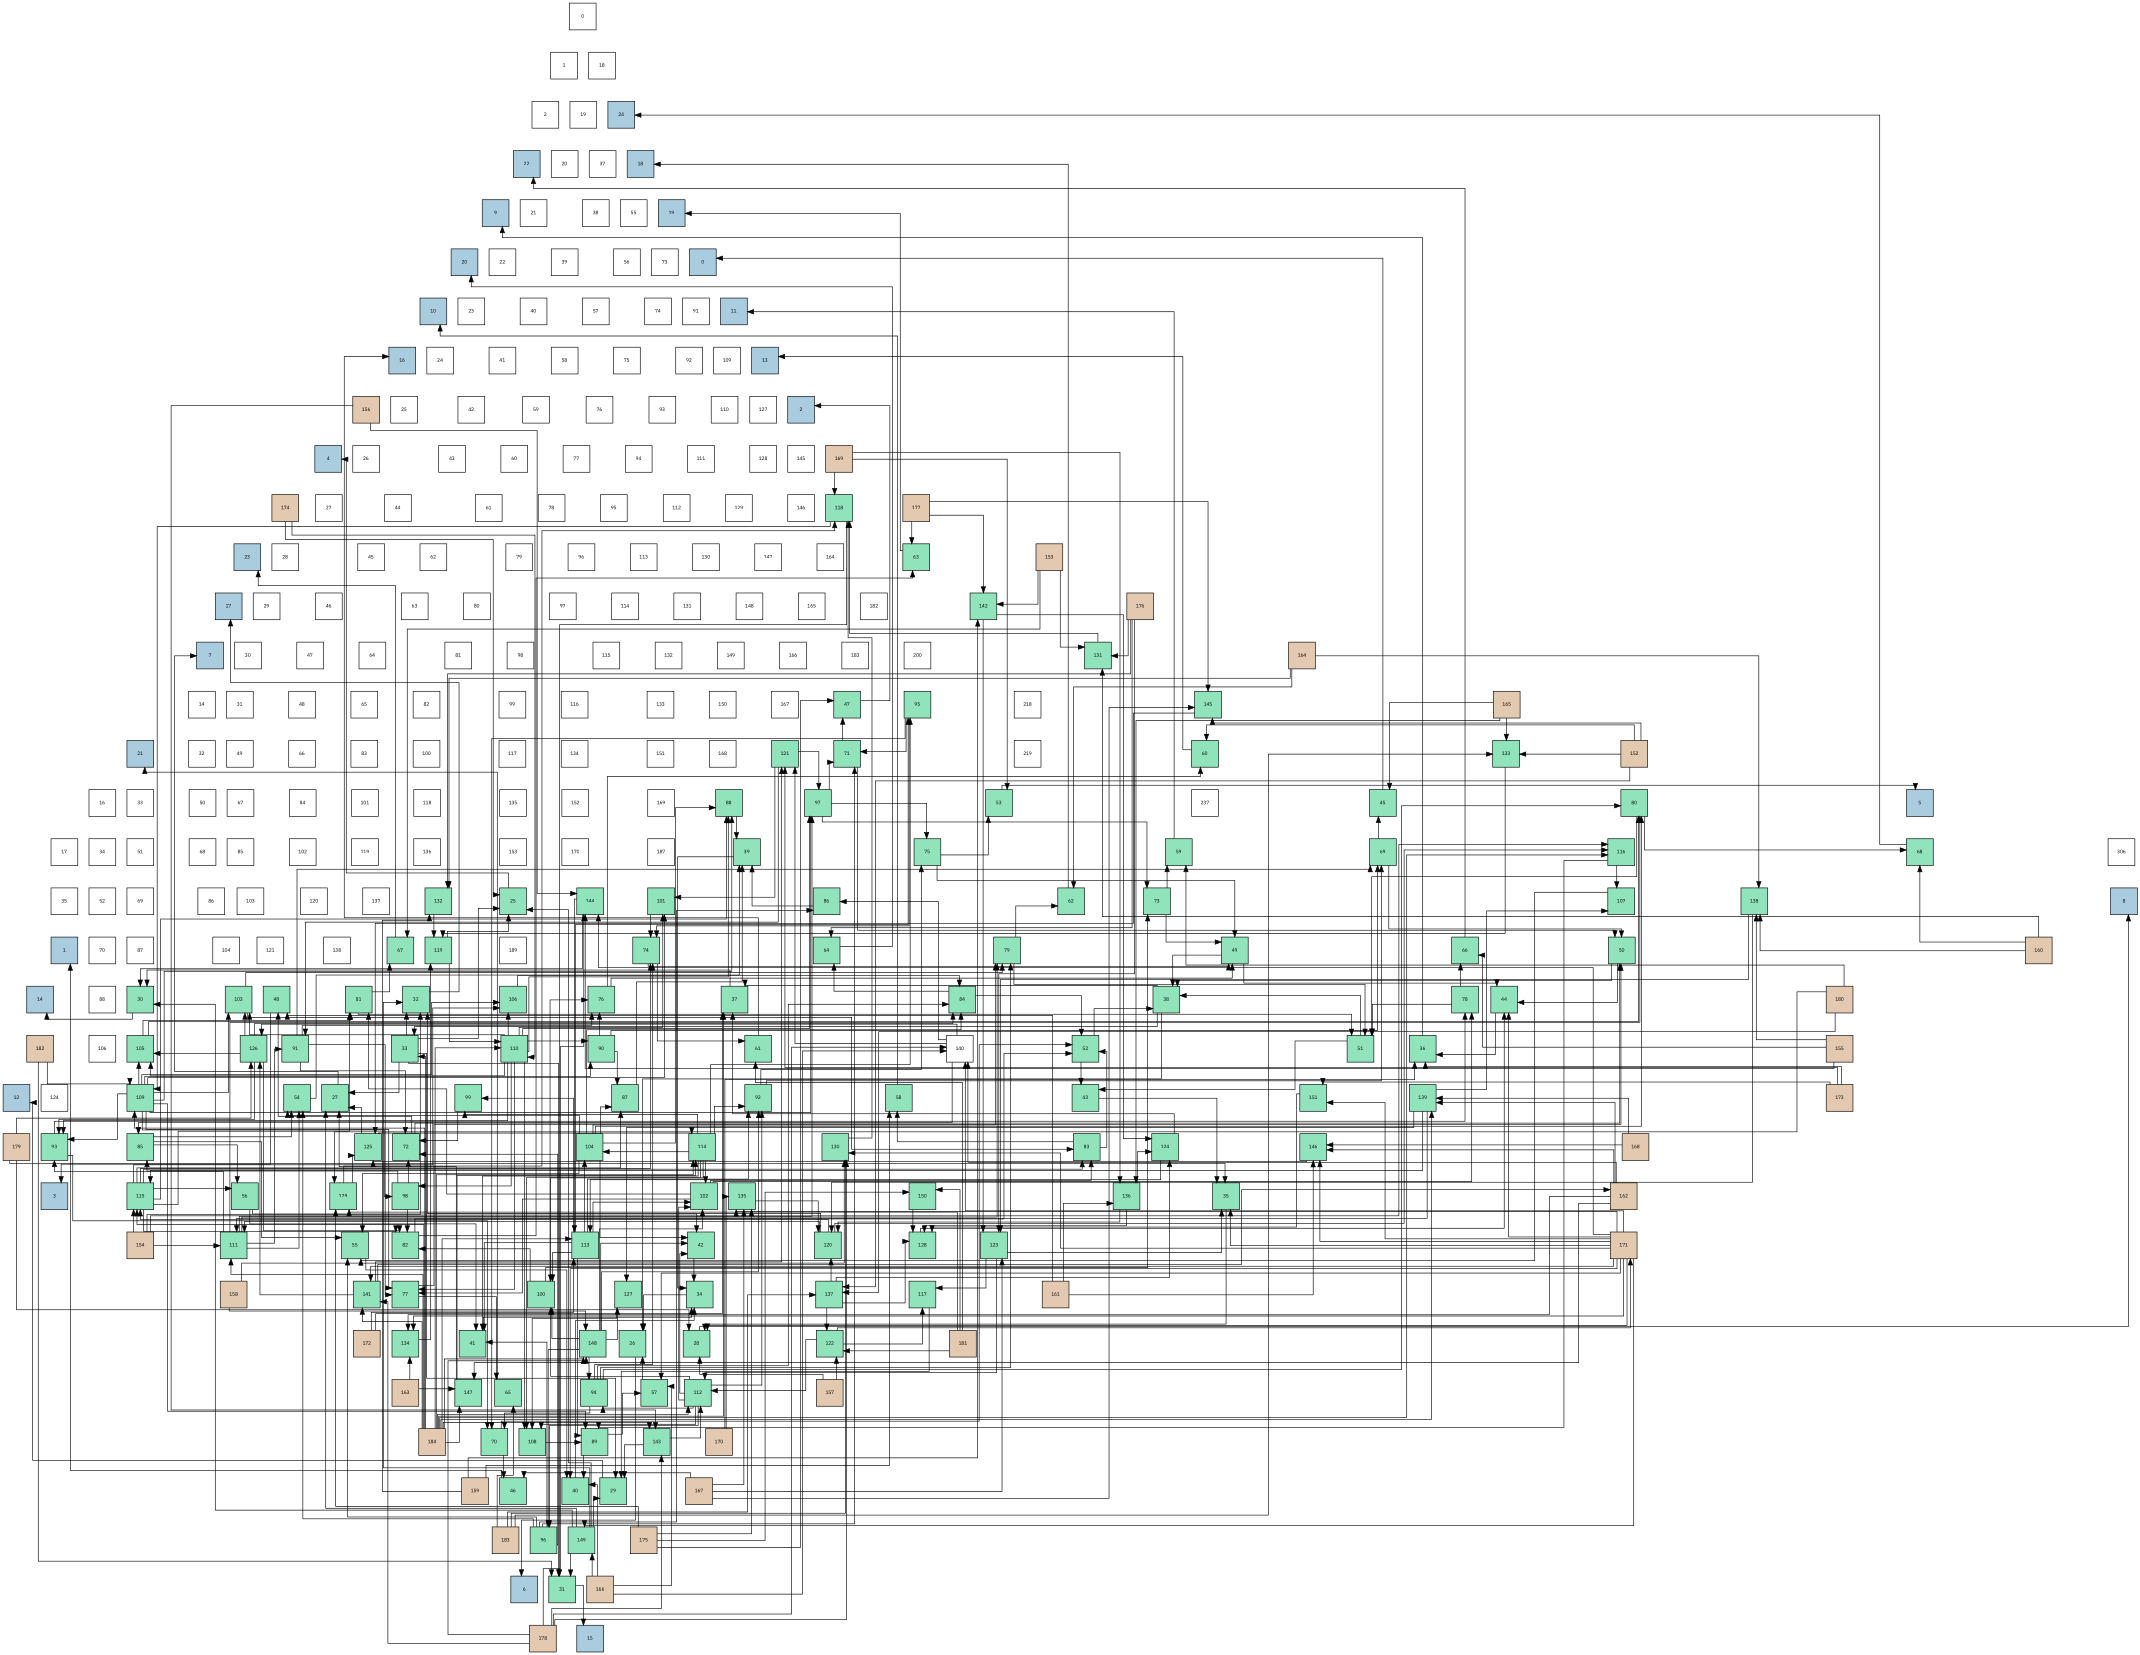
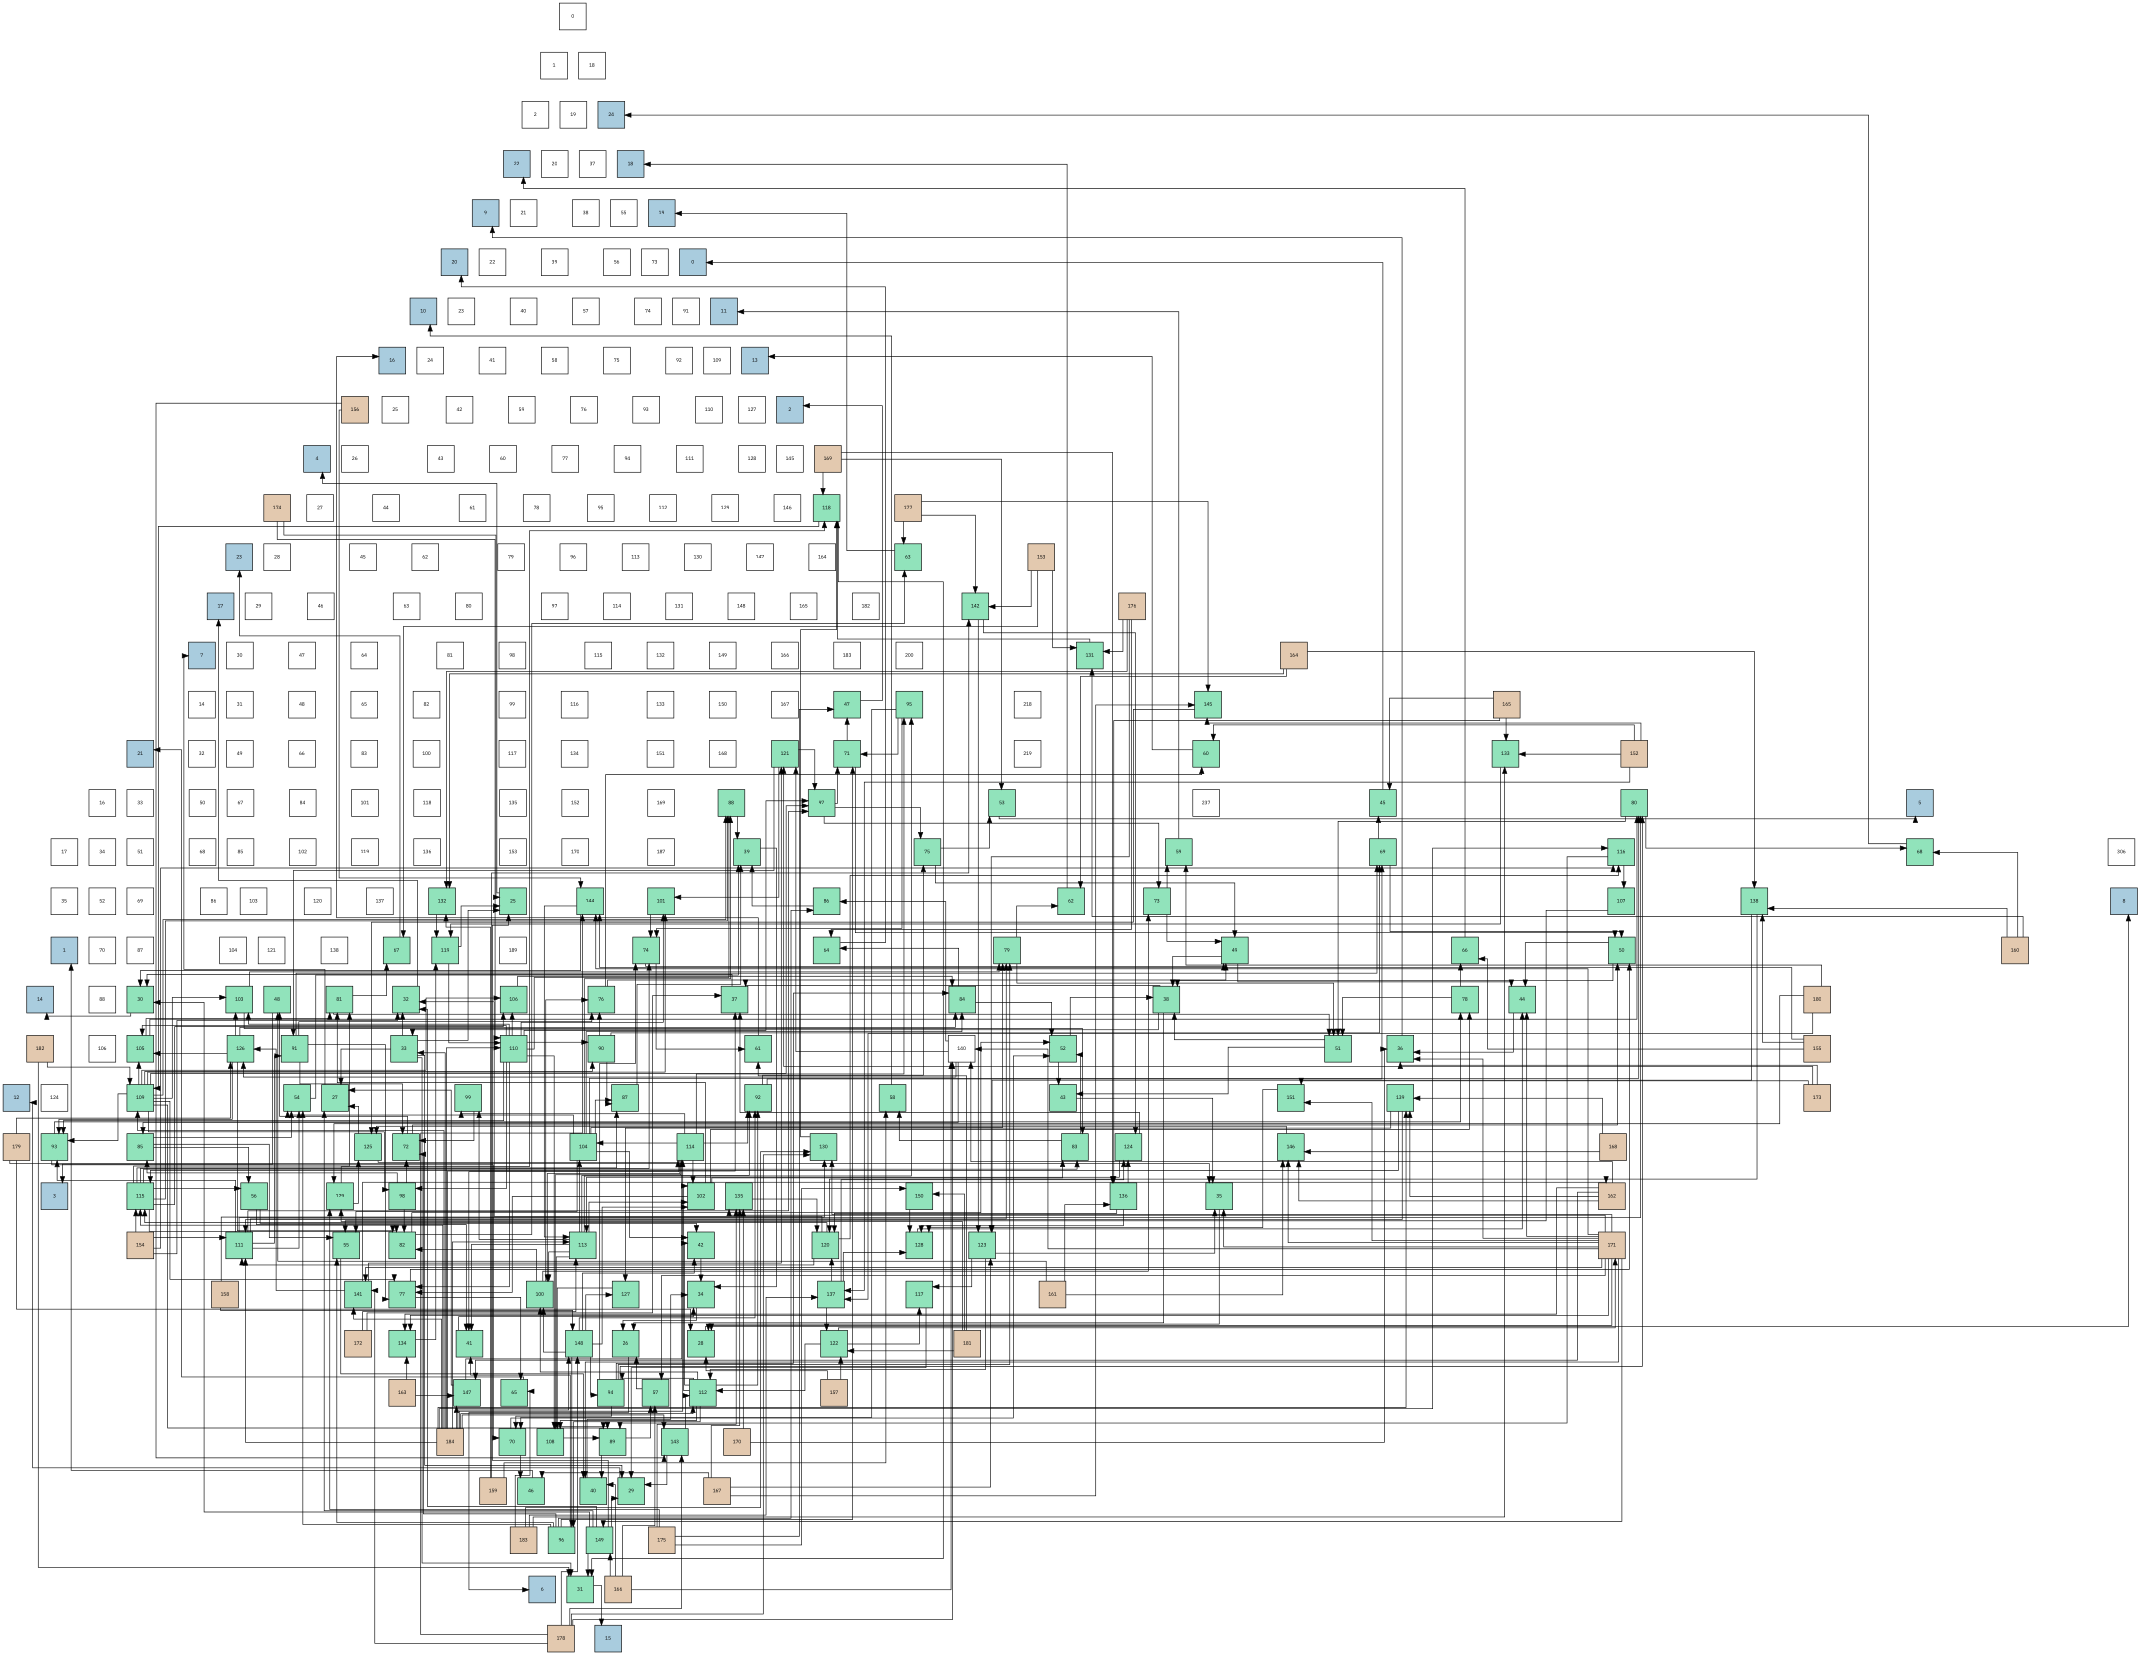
(1487, 959) -> none
none -> (1483, 1175)
